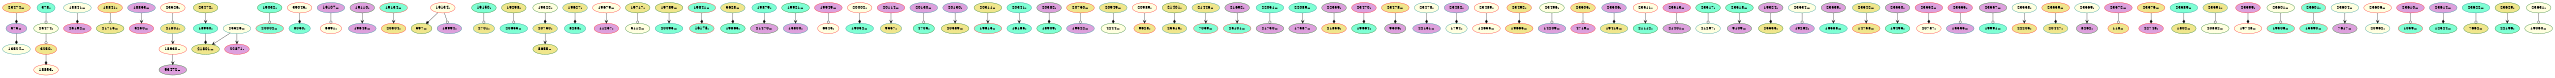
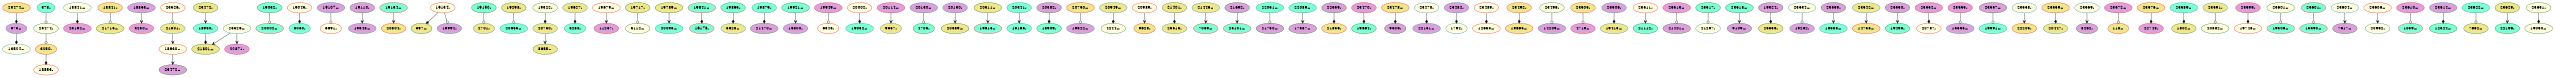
(300, 8) -> (300, 8)
(733, 16) -> (733, 16)
(2539, 17) -> (2539, 16)
(173, 70) -> (173, 70)
